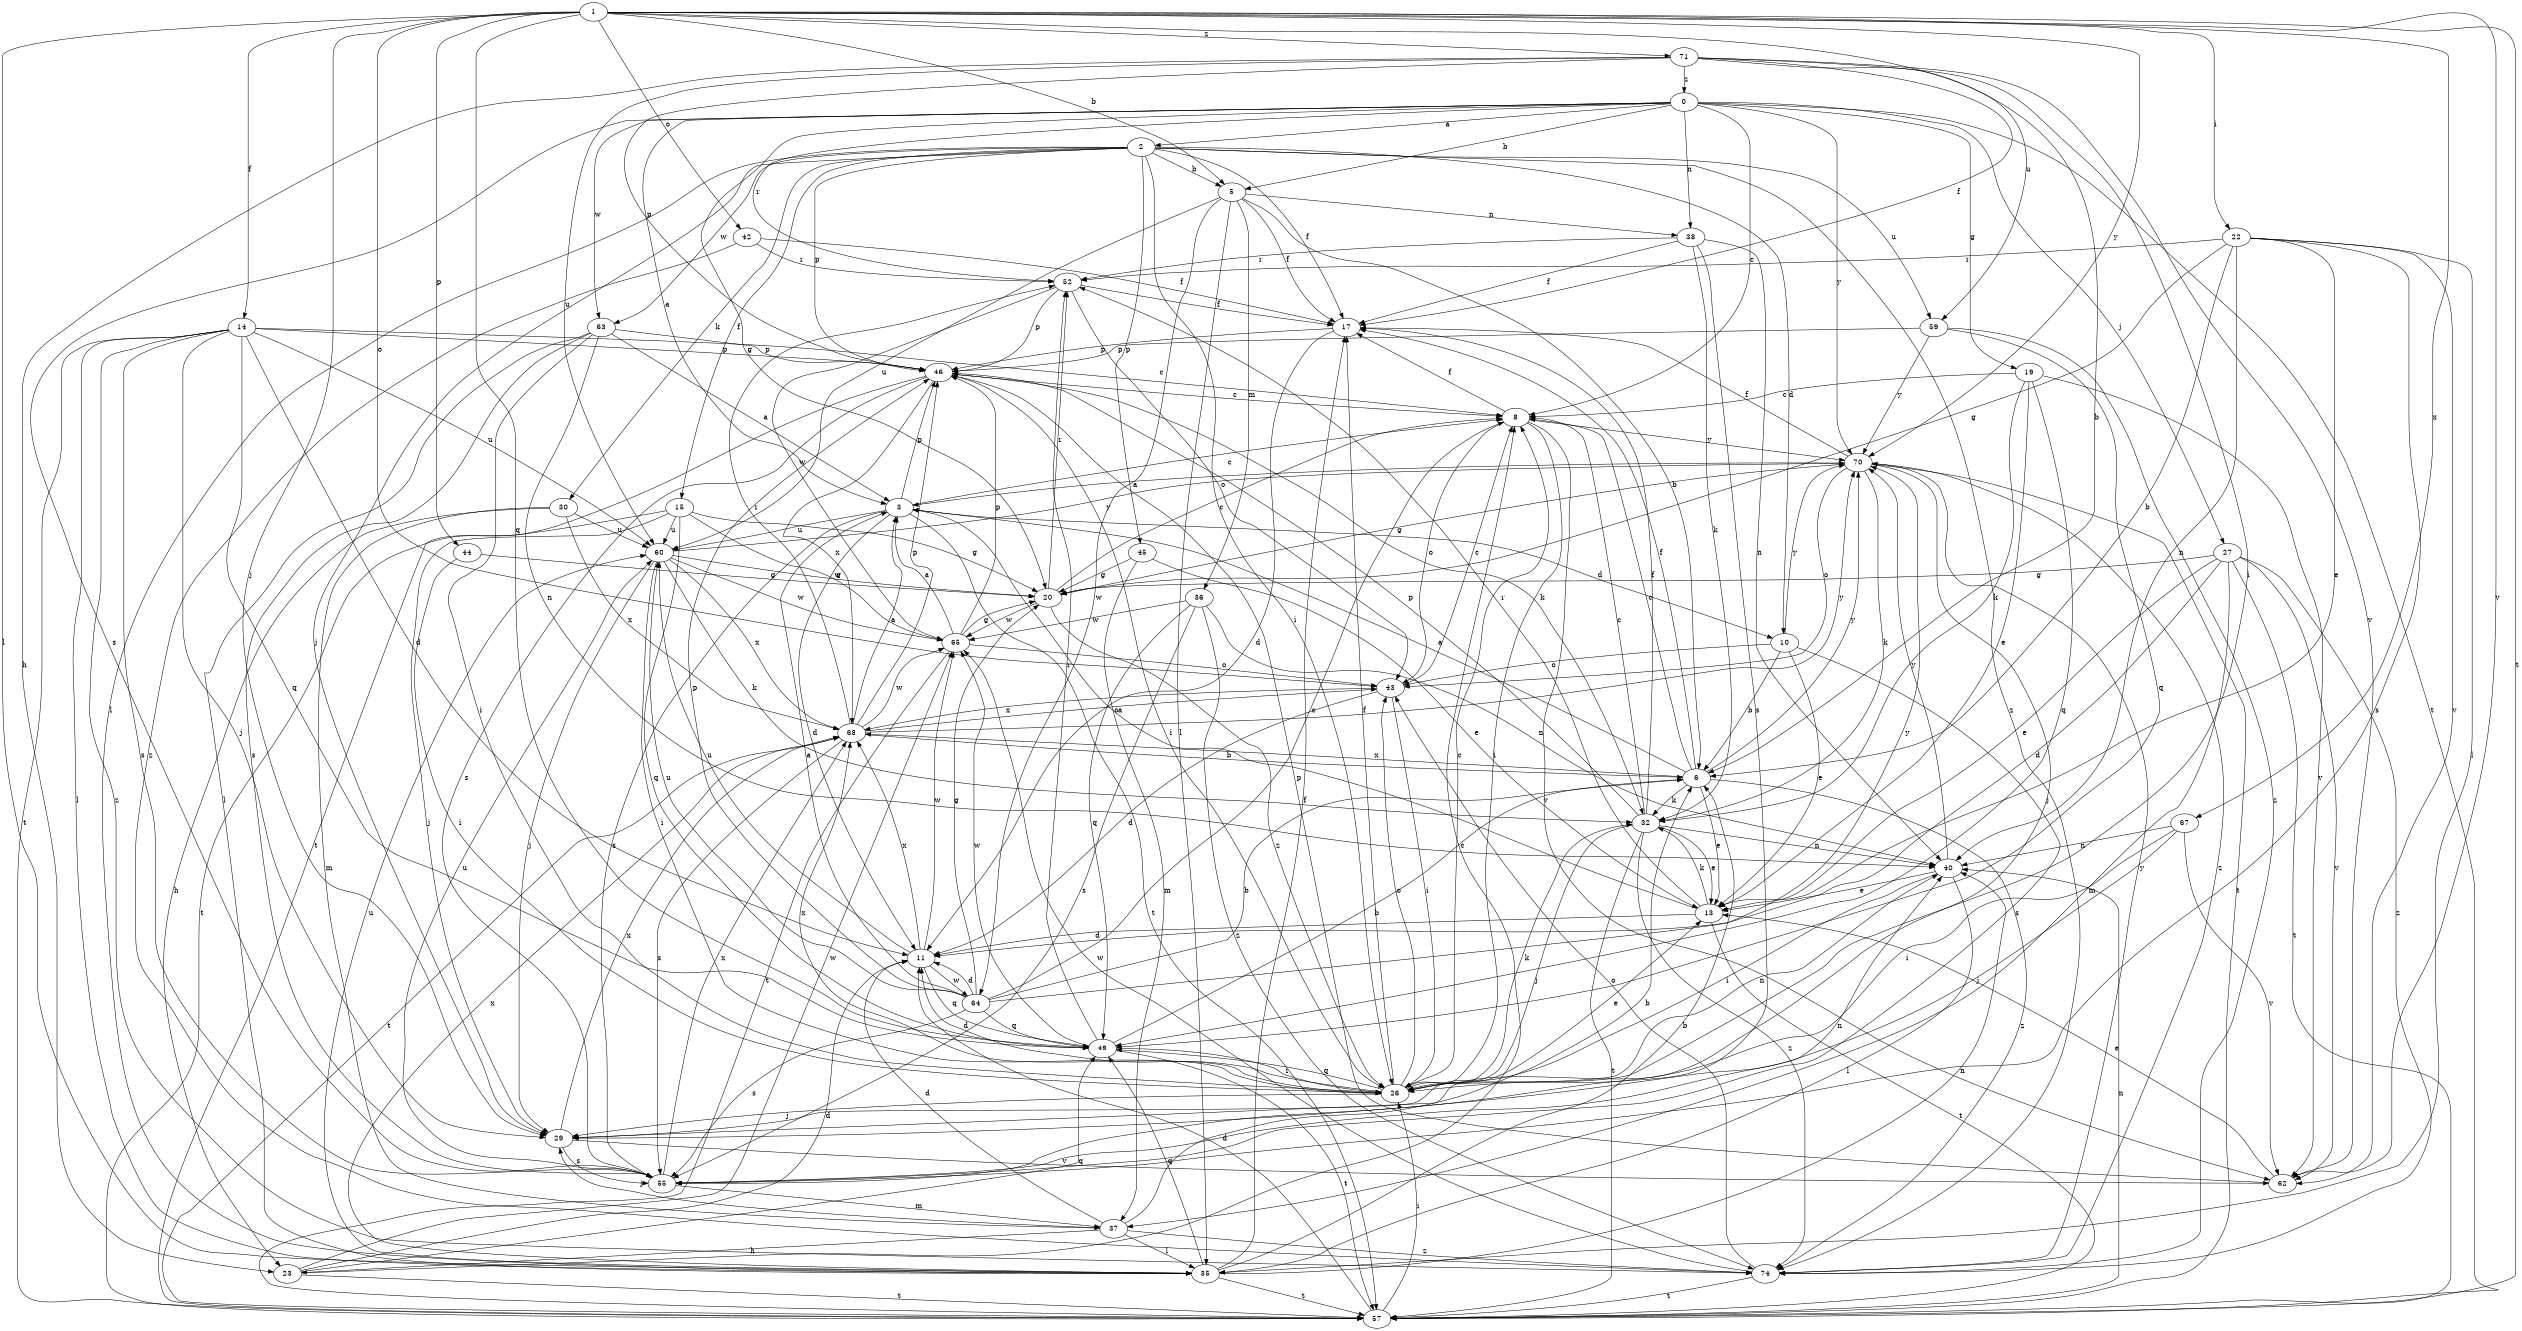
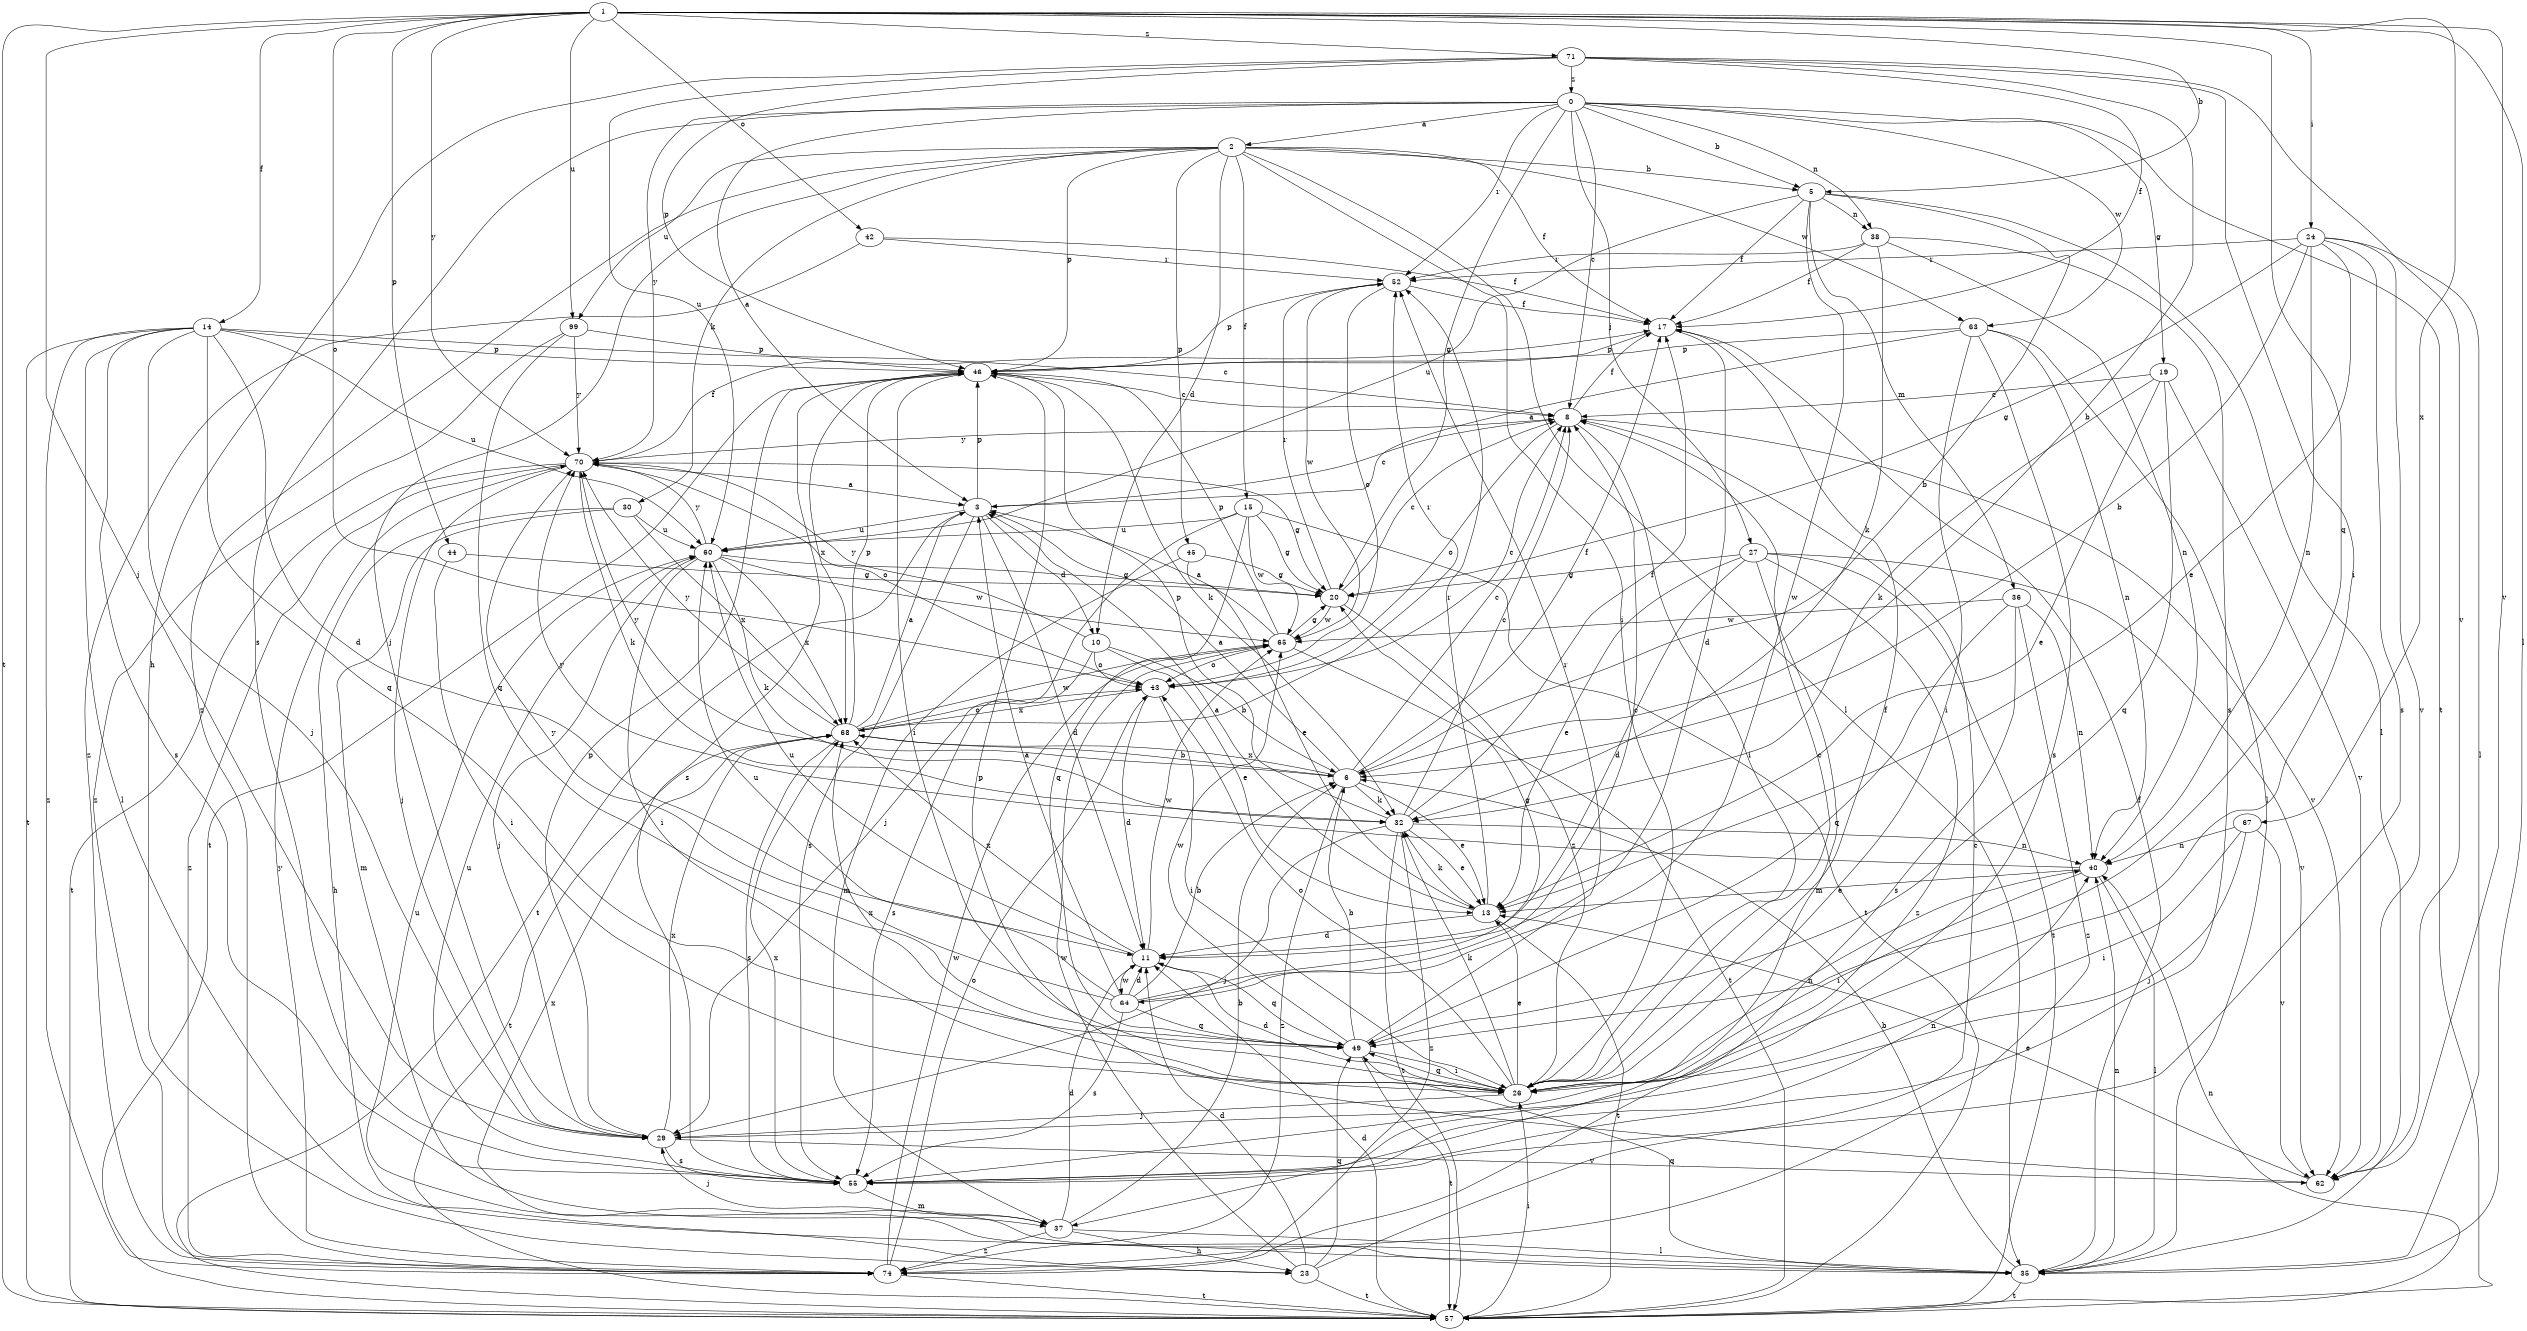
(2236, 237) -> (2311, 237)
(1934, 327) -> (574, 327)
(693, 703) -> (653, 701)
